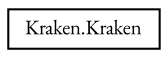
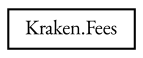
(84, 29) -> (72, 29)
